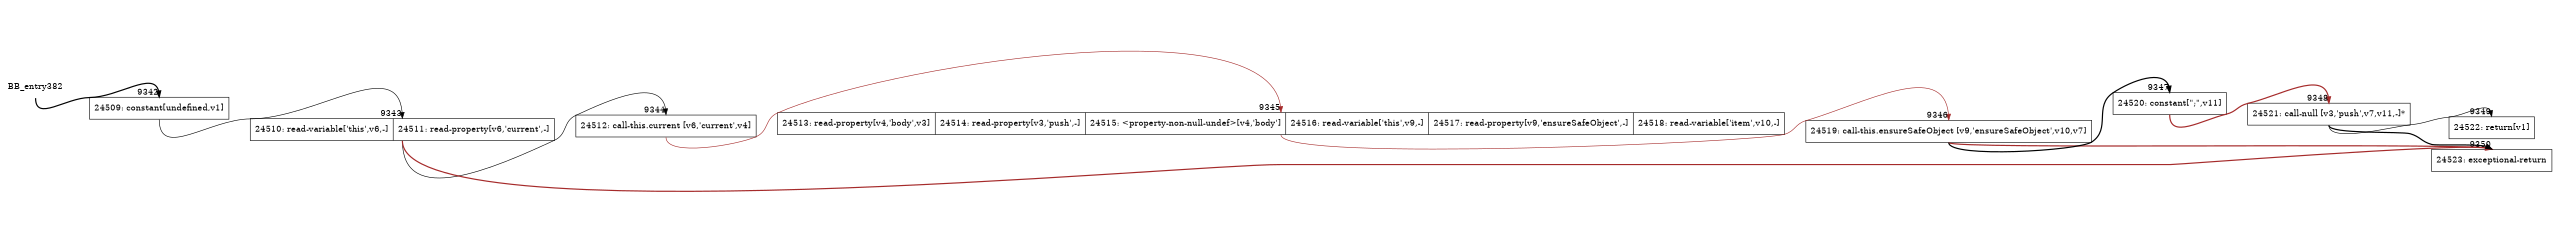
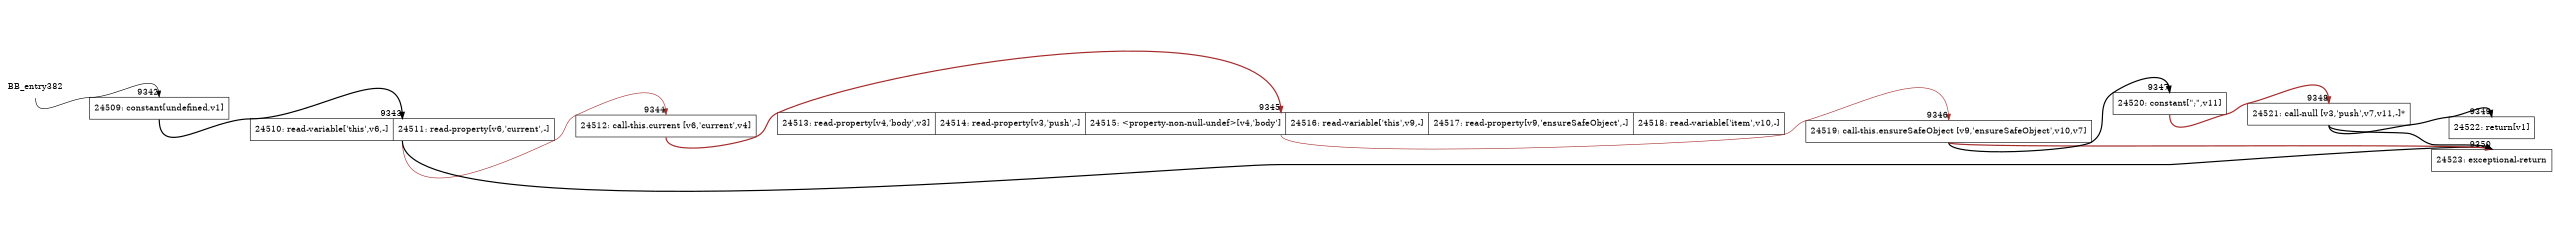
(972, 65) -> (972, 65)
(96, 97) -> (96, 97)
(282, 114) -> (282, 114)
(2409, 125) -> (2409, 125)
(533, 150) -> (533, 150)
(1438, 165) -> (1438, 165)
